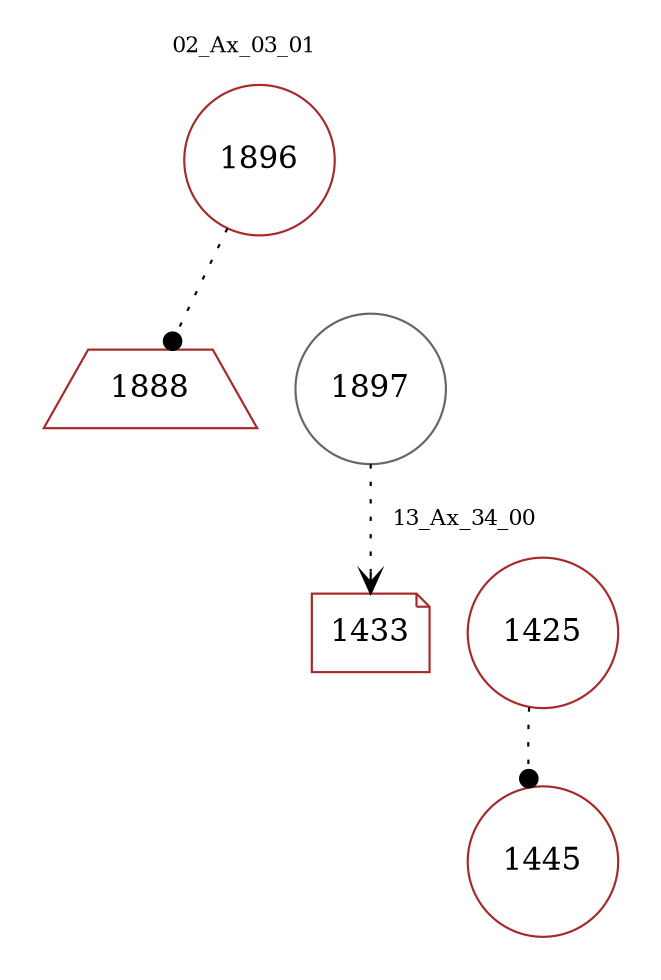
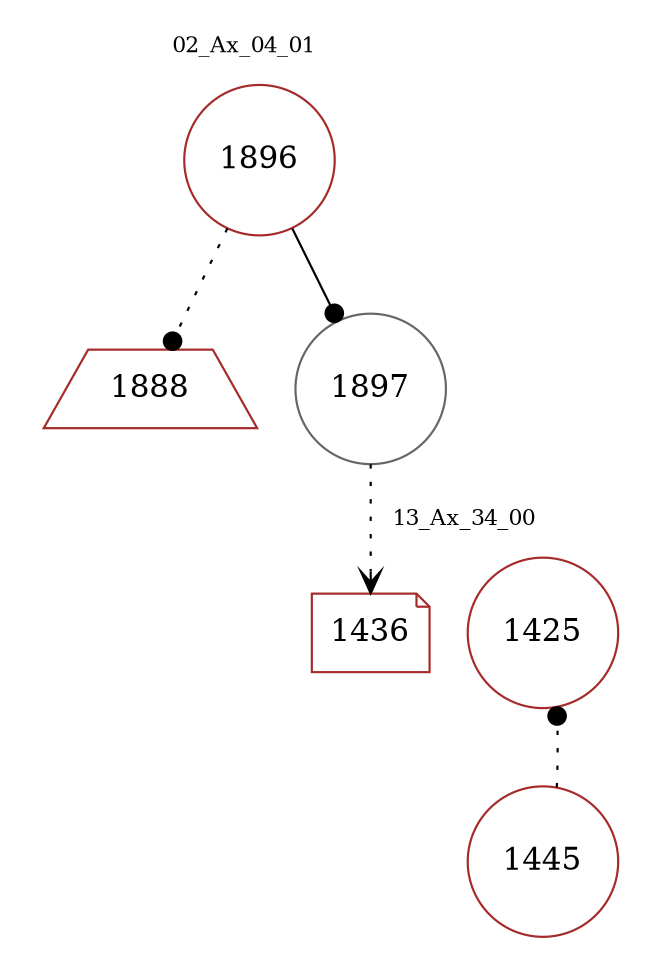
(244, 47) -> (244, 47)
none -> (311, 267)
(371, 633) -> (371, 633)
(528, 738) -> (558, 756)
